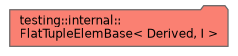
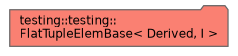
(119, 28) -> (119, 28)
